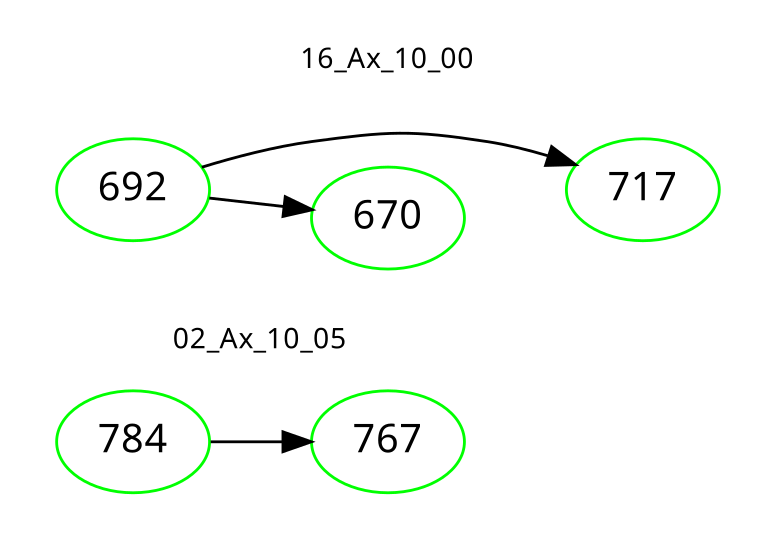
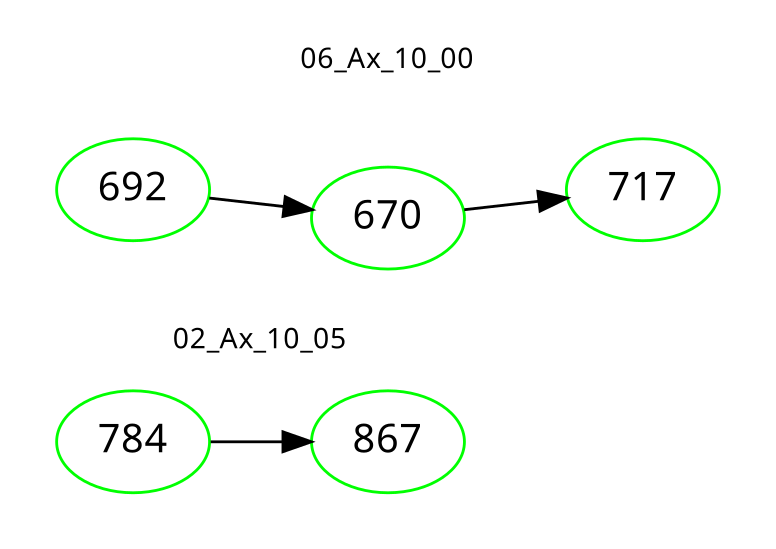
(388, 61) -> (388, 61)
(374, 134) -> (501, 205)
(388, 442) -> (388, 442)
